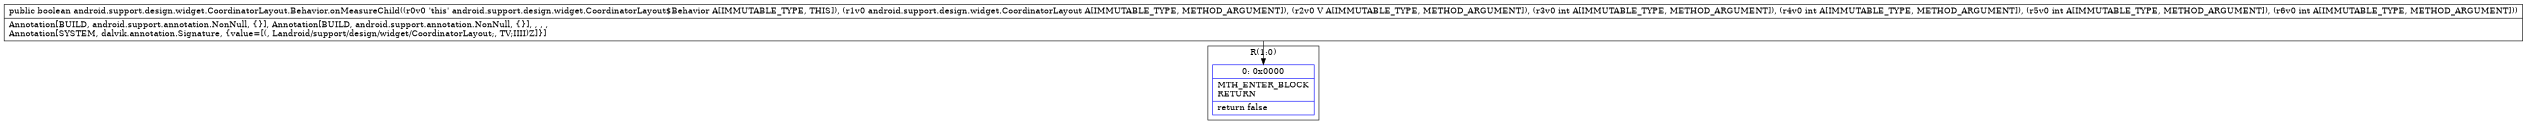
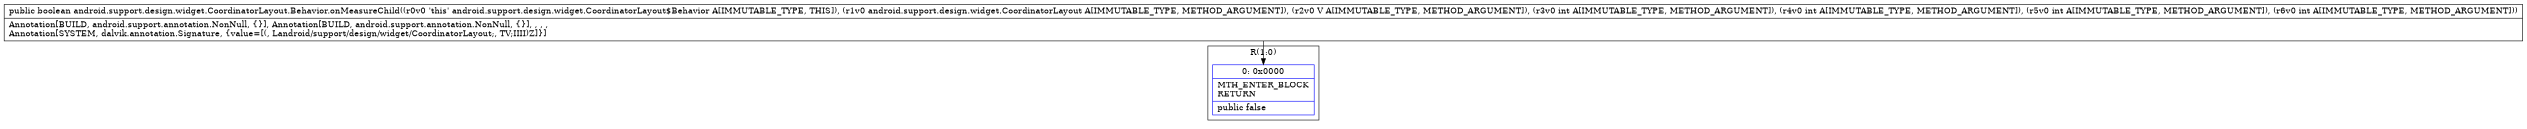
(1243, 108) -> (1242, 108)
